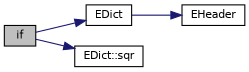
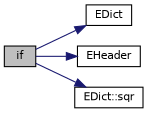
(151, 15) -> (51, 56)
